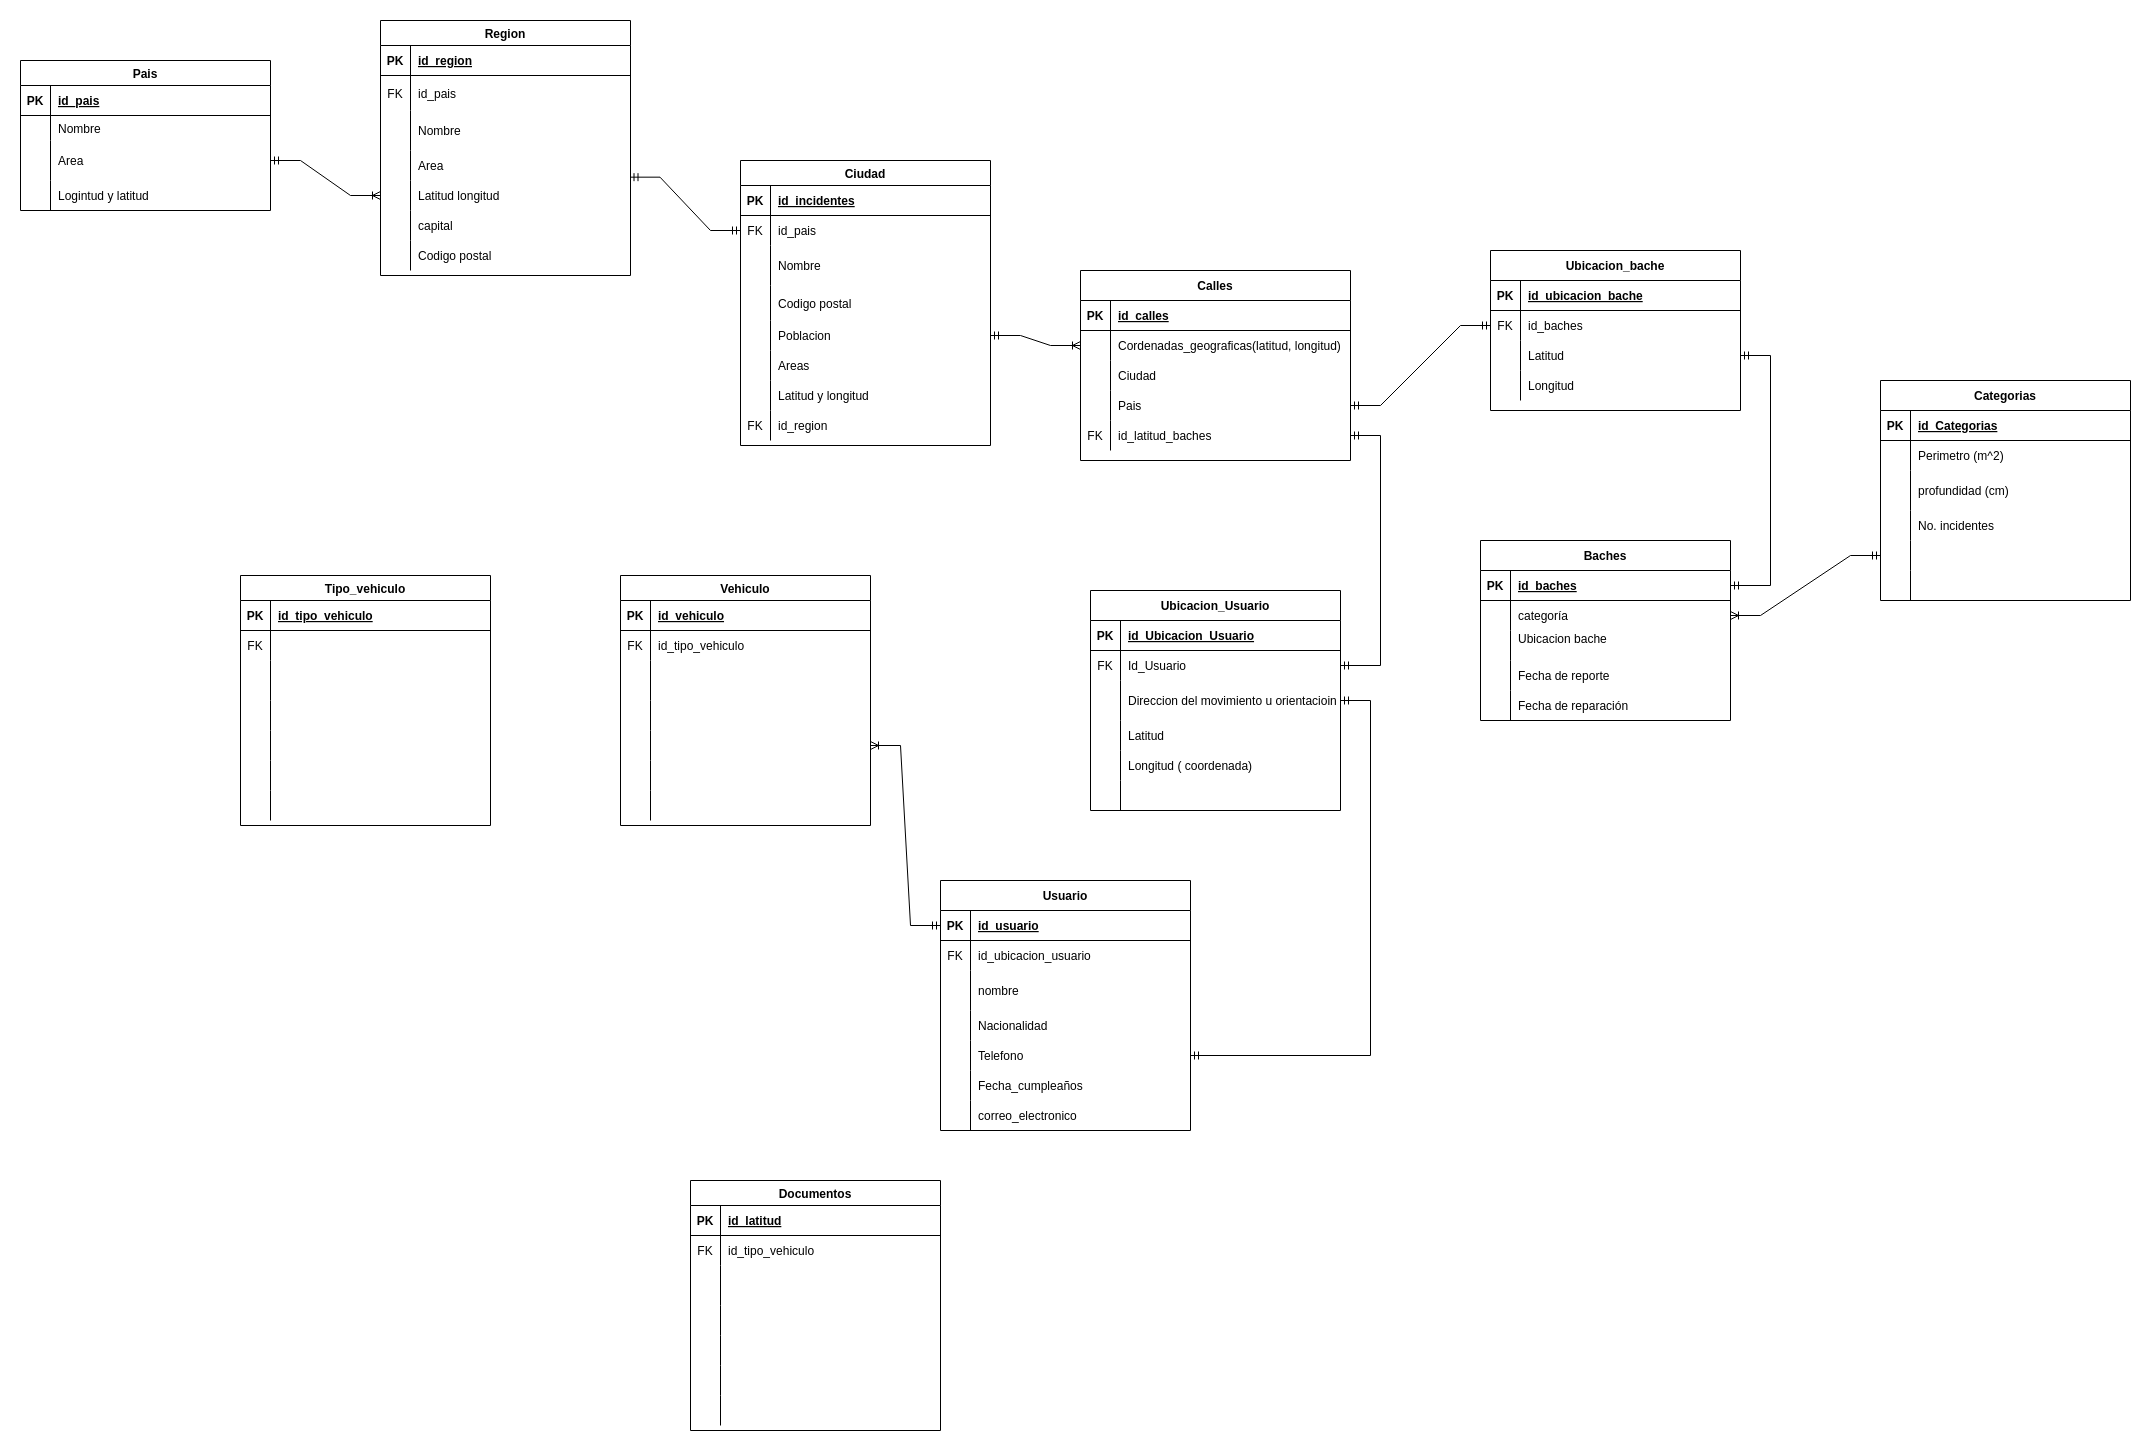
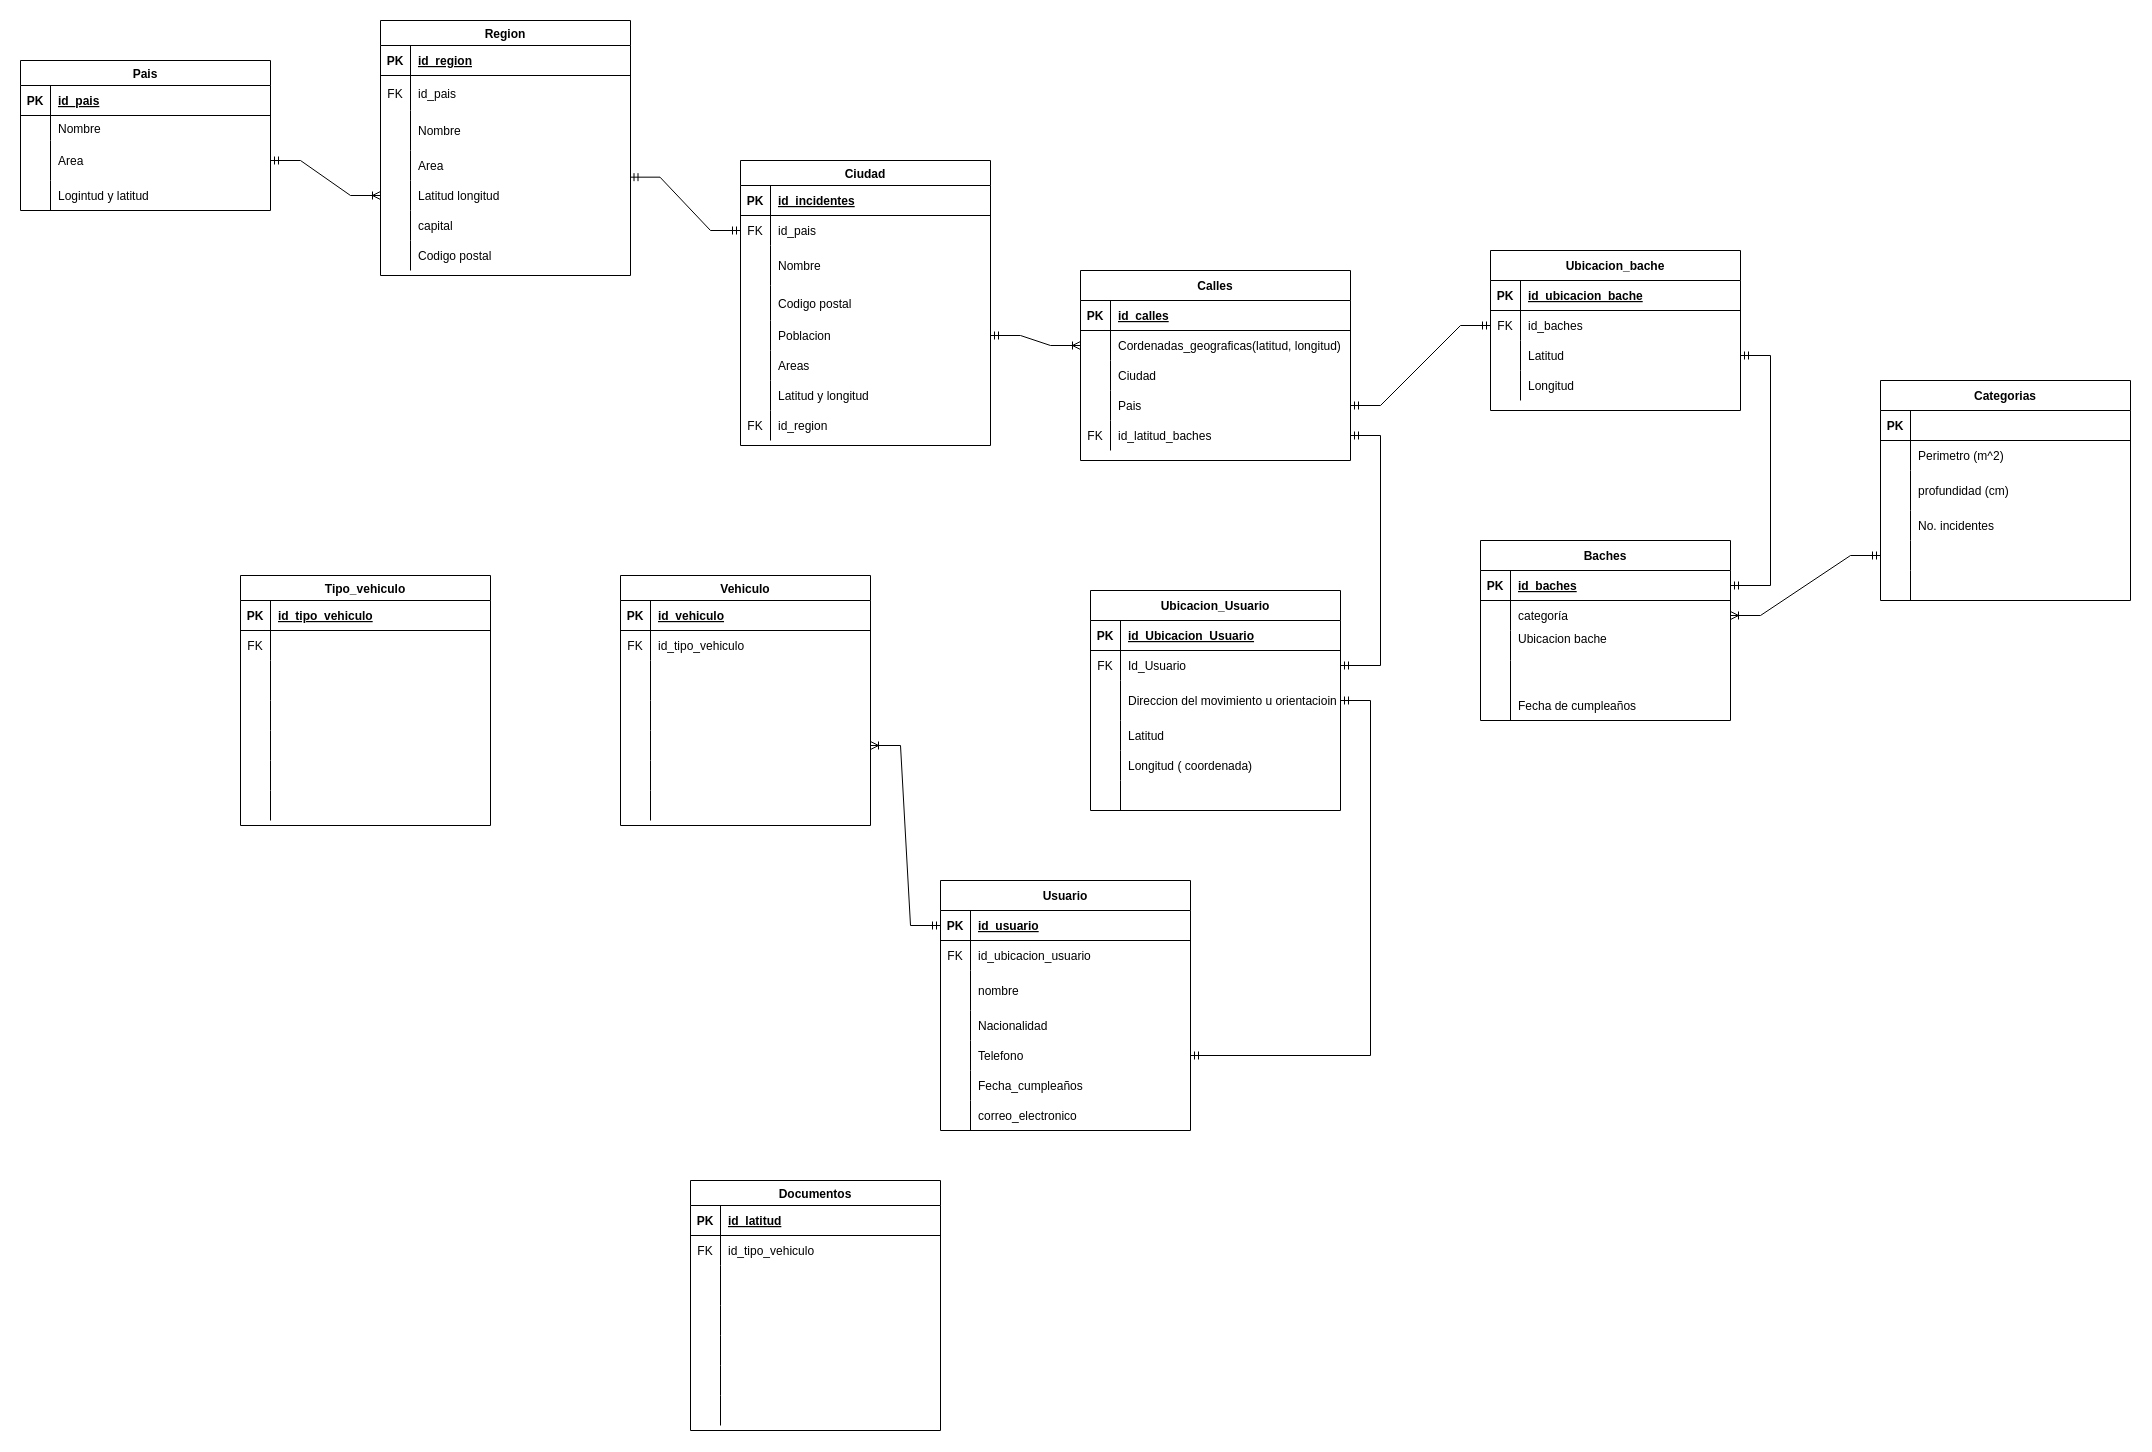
(2021, 426) -> none
(1621, 676) -> none
(1577, 706) -> (1577, 706)
